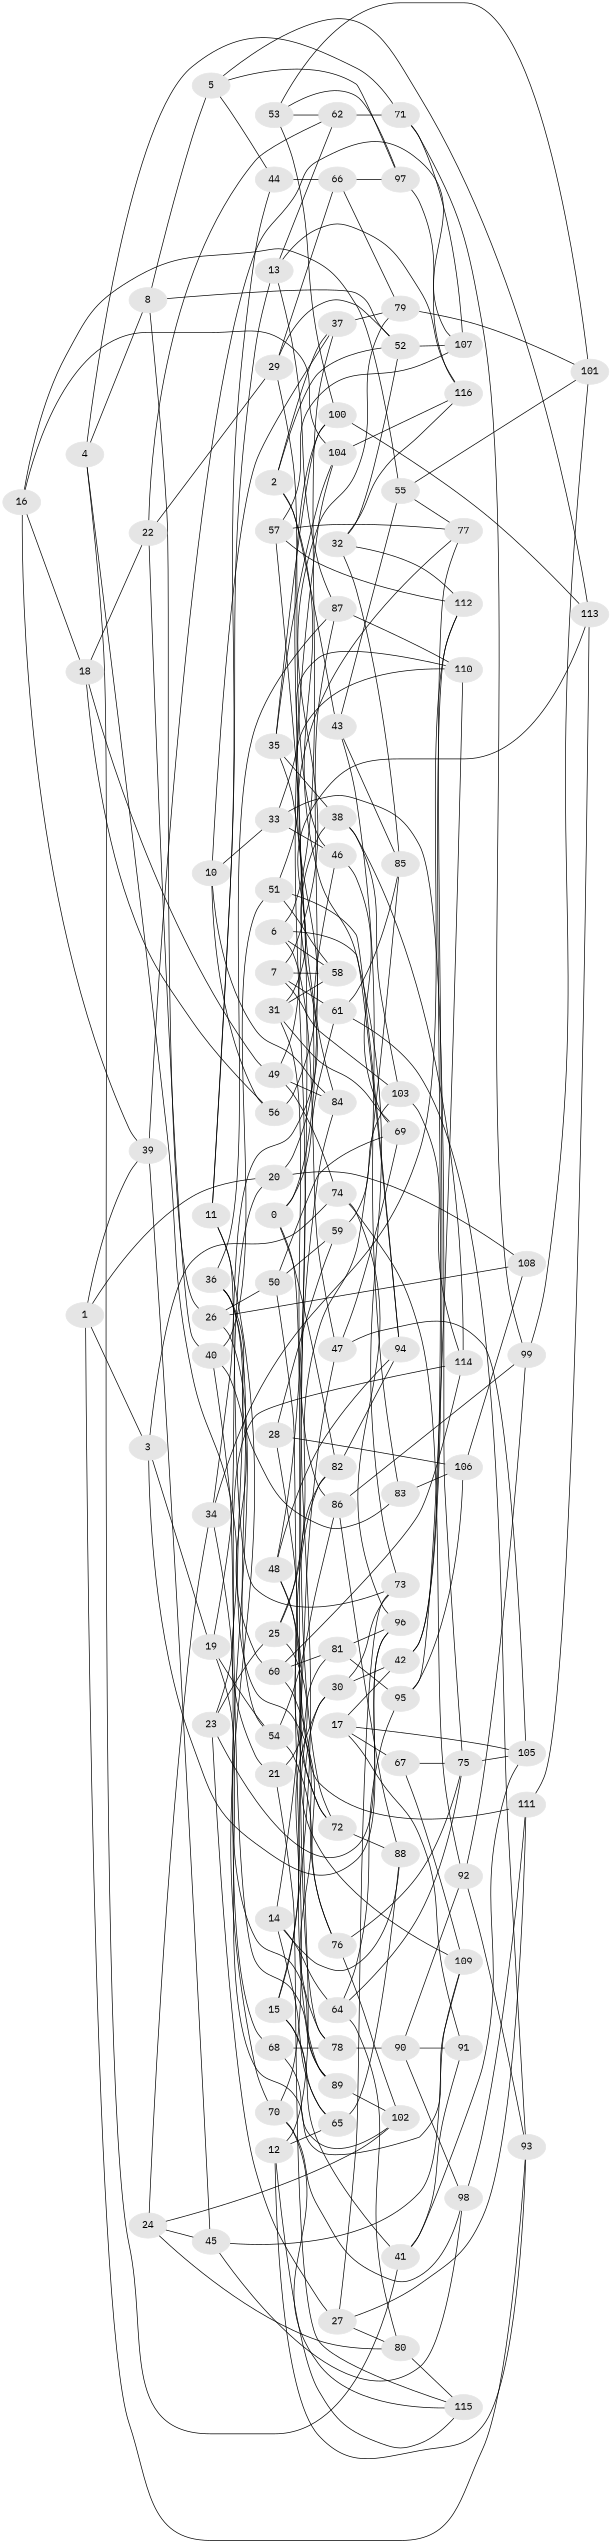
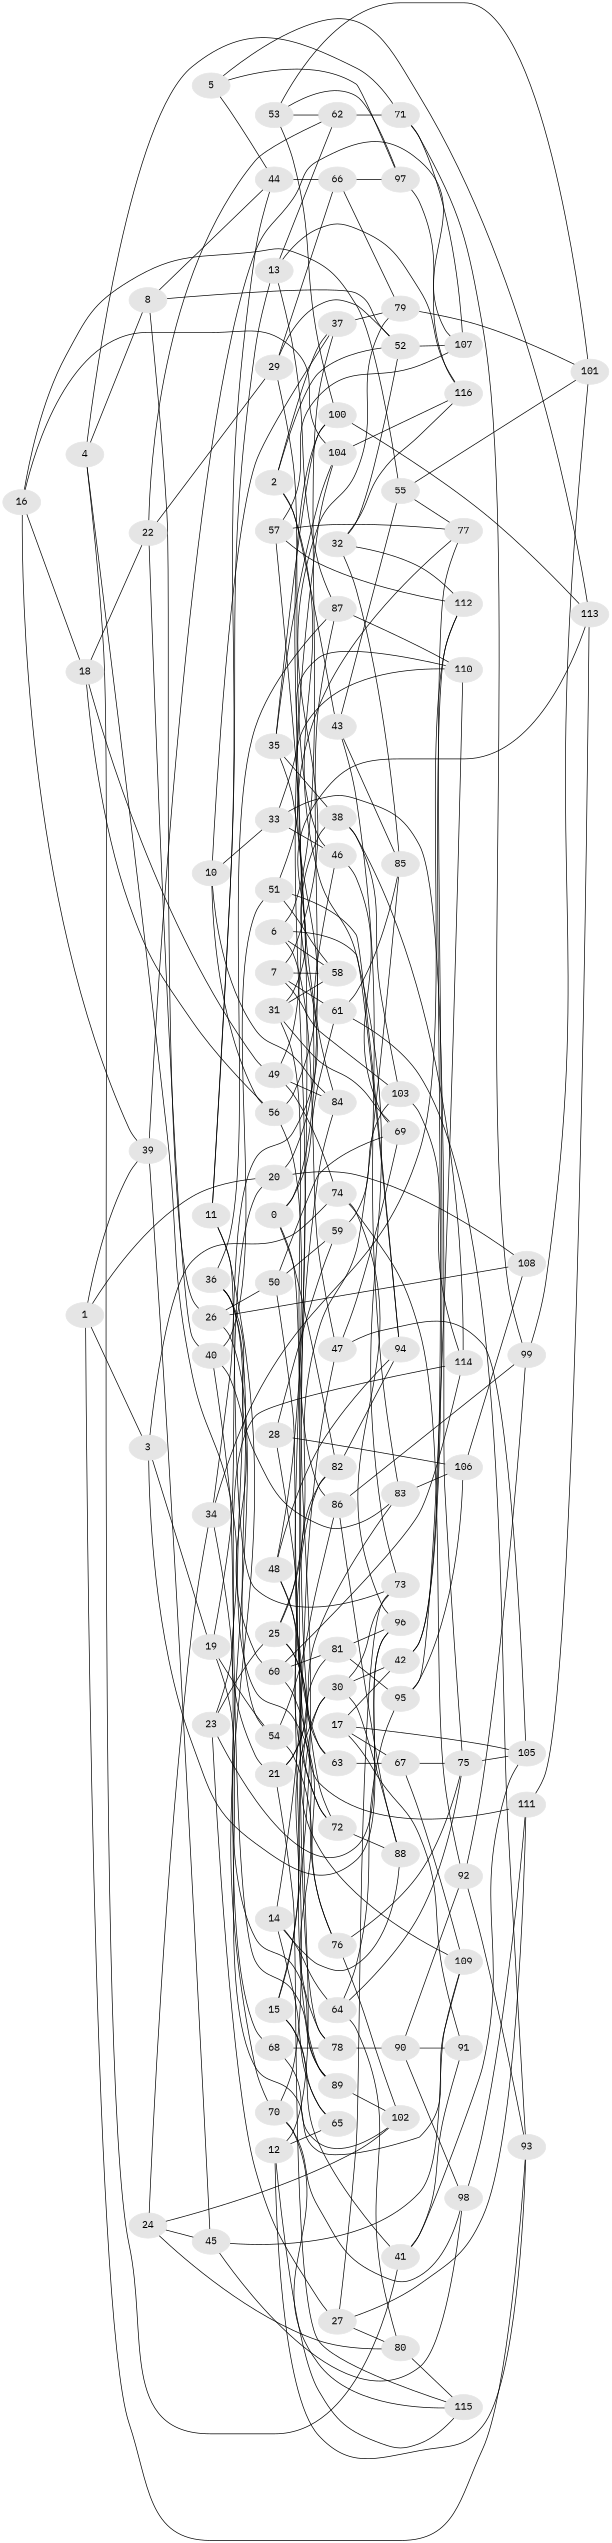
(176, 192) -> (214, 237)
none -> (315, 1642)
none -> (337, 1763)
(383, 1993) -> (376, 1768)
